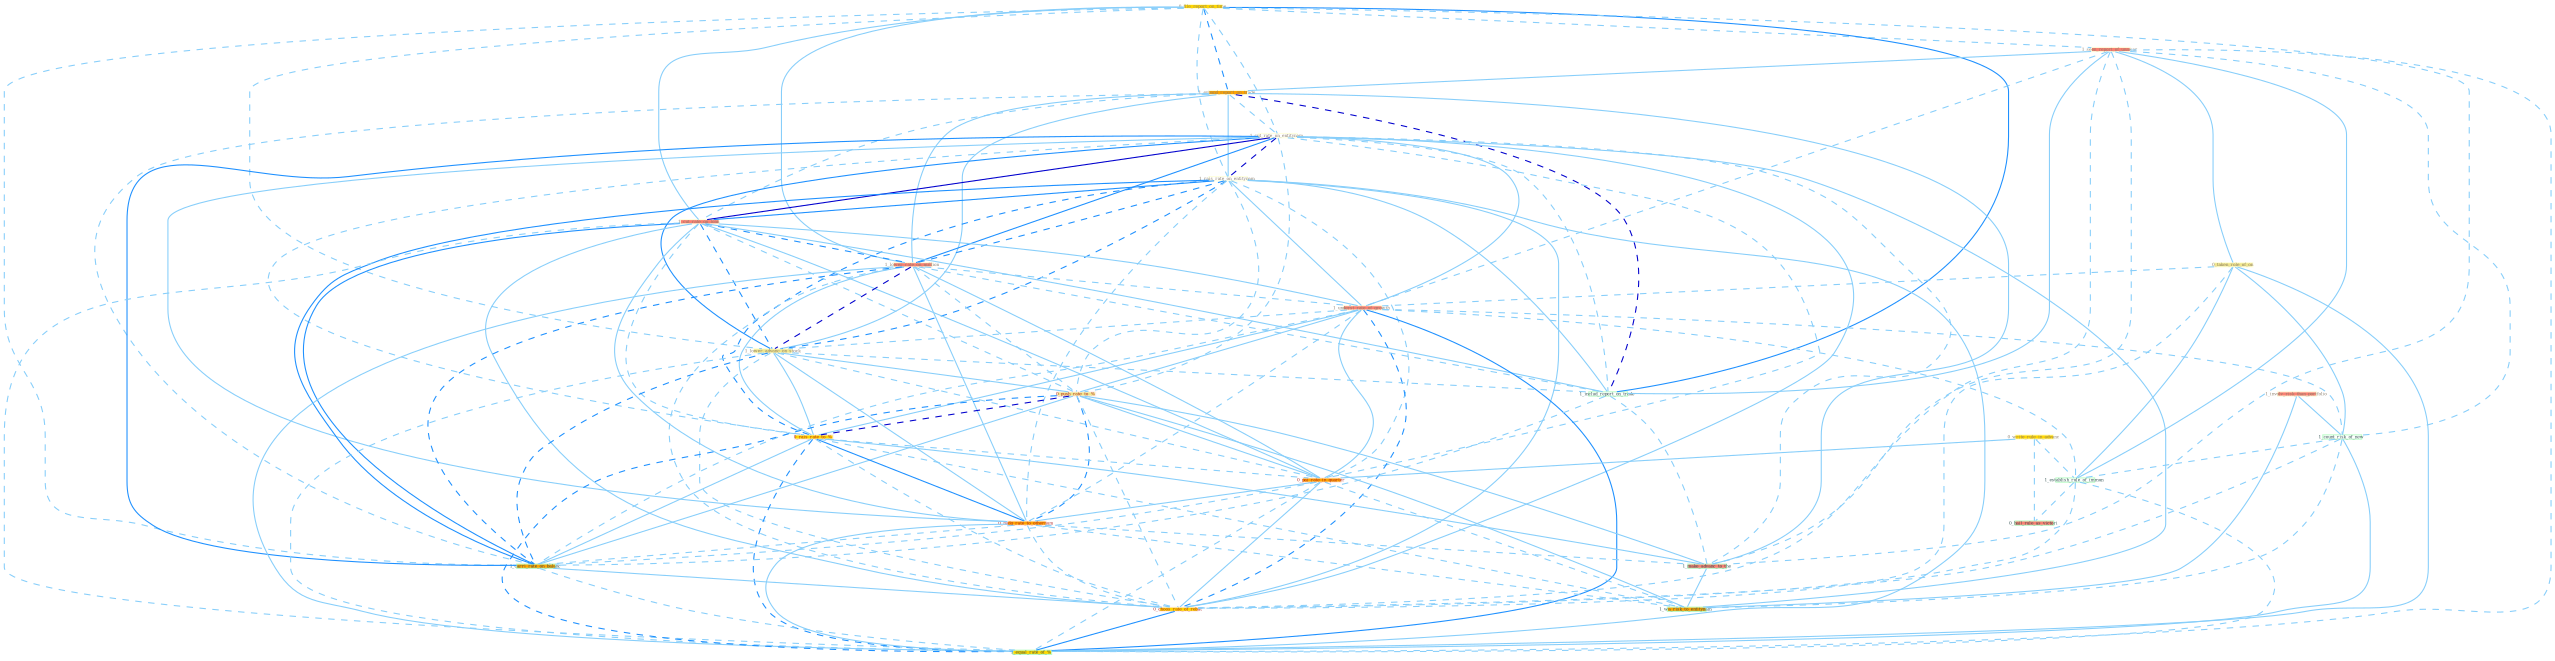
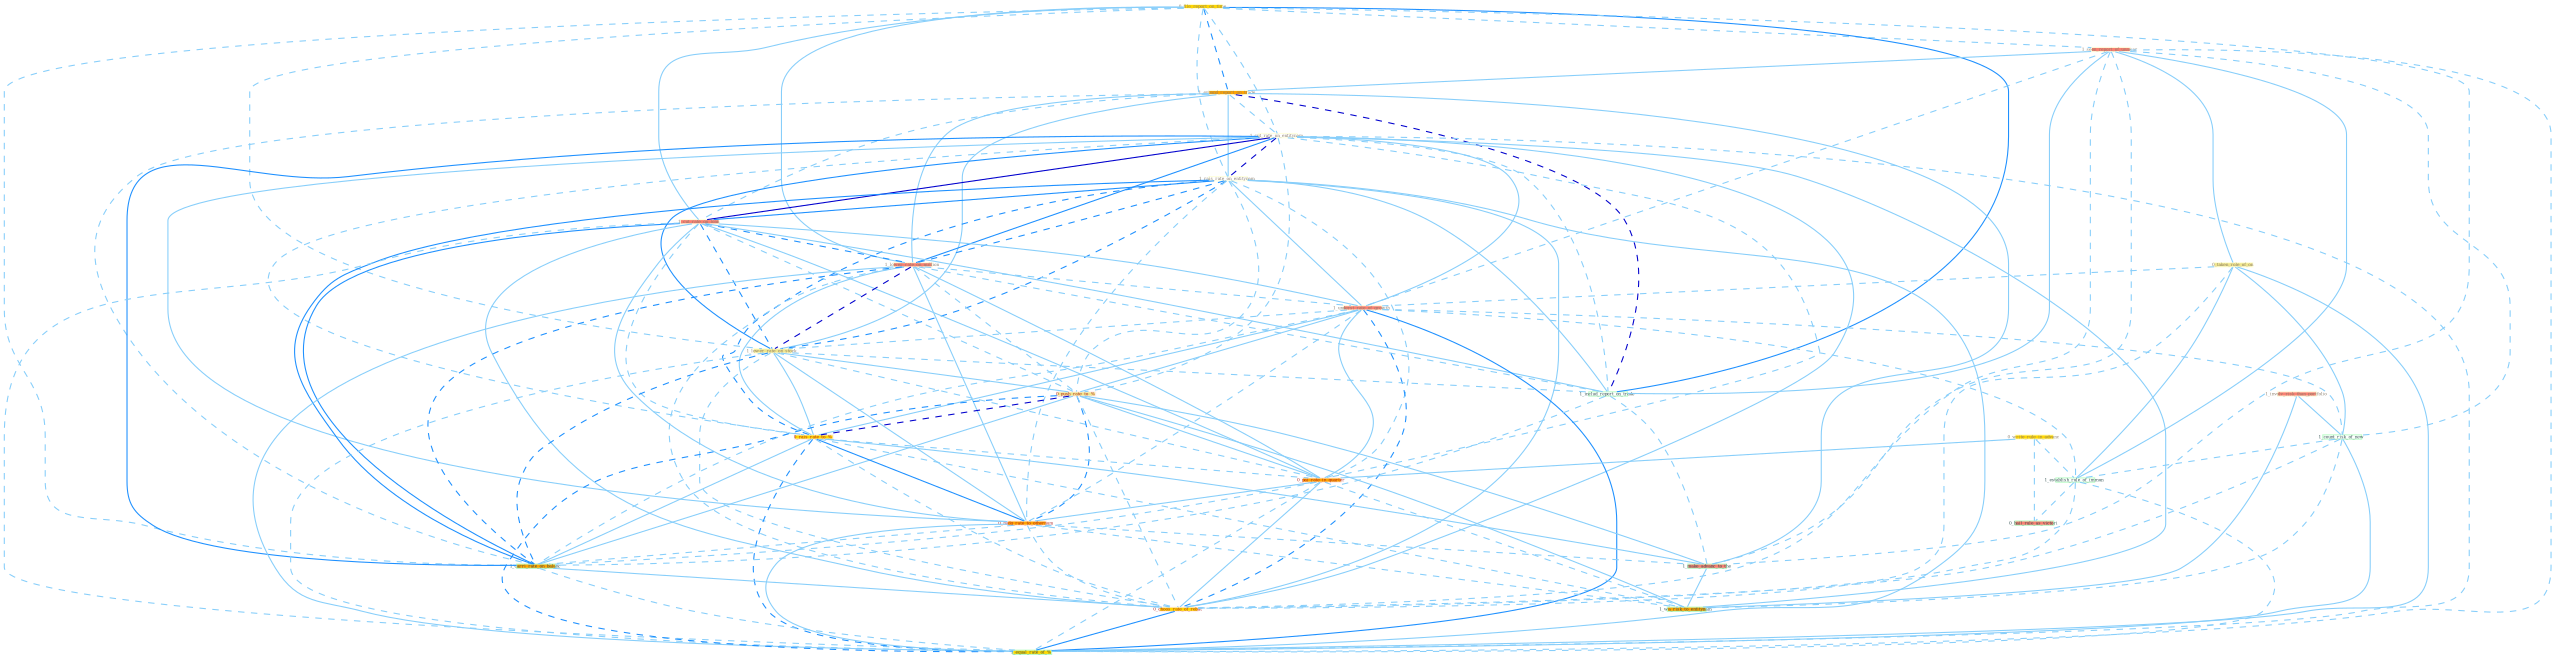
(1840, 207) -> (2468, 577)
(773, 351) -> (773, 351)
